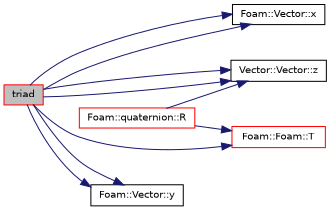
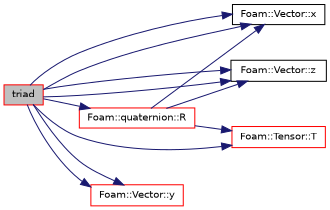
none -> (211, 64)
(279, 71) -> (279, 71)
none -> (62, 103)
(279, 137) -> (279, 137)
(137, 195) -> (137, 195)
